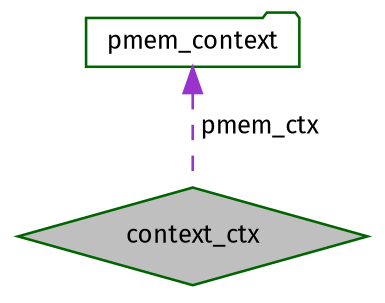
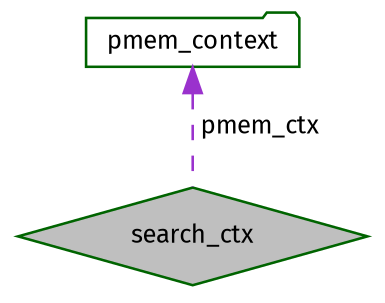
(193, 236) -> (193, 236)
